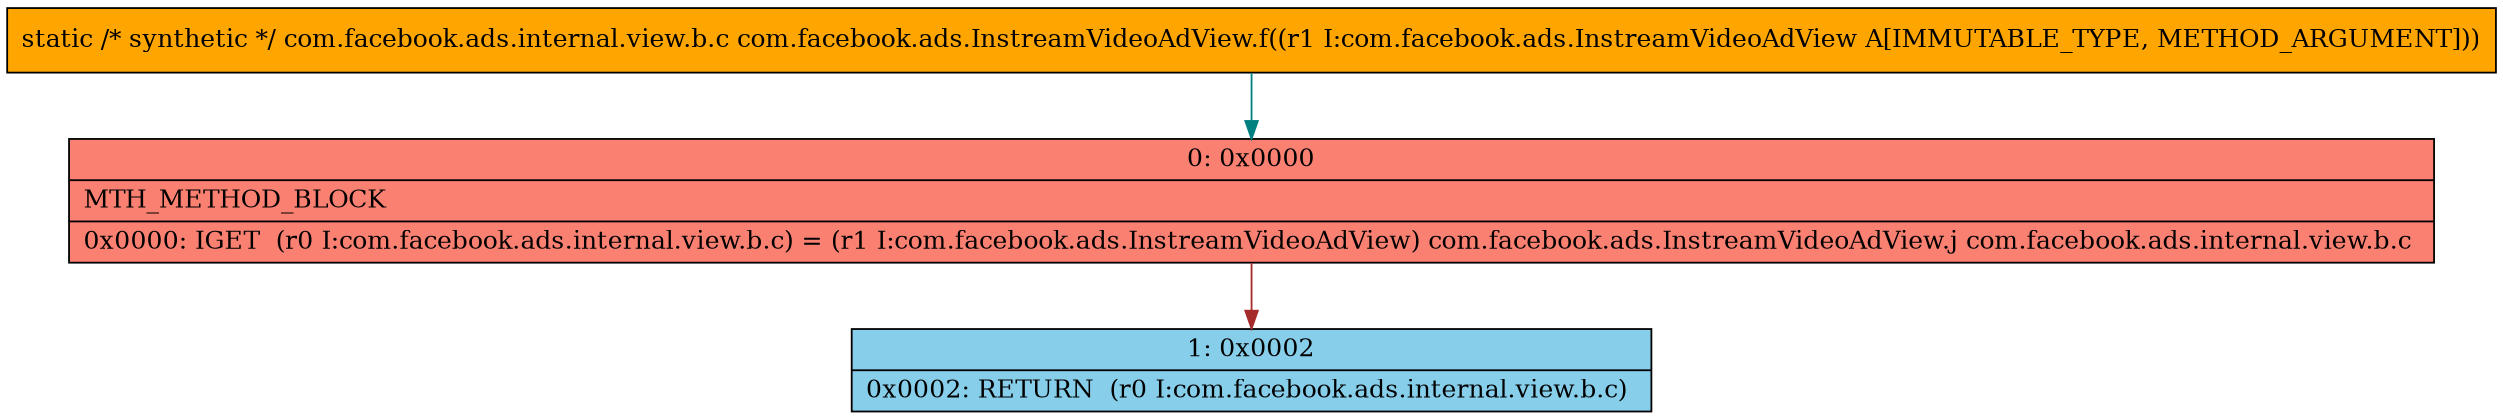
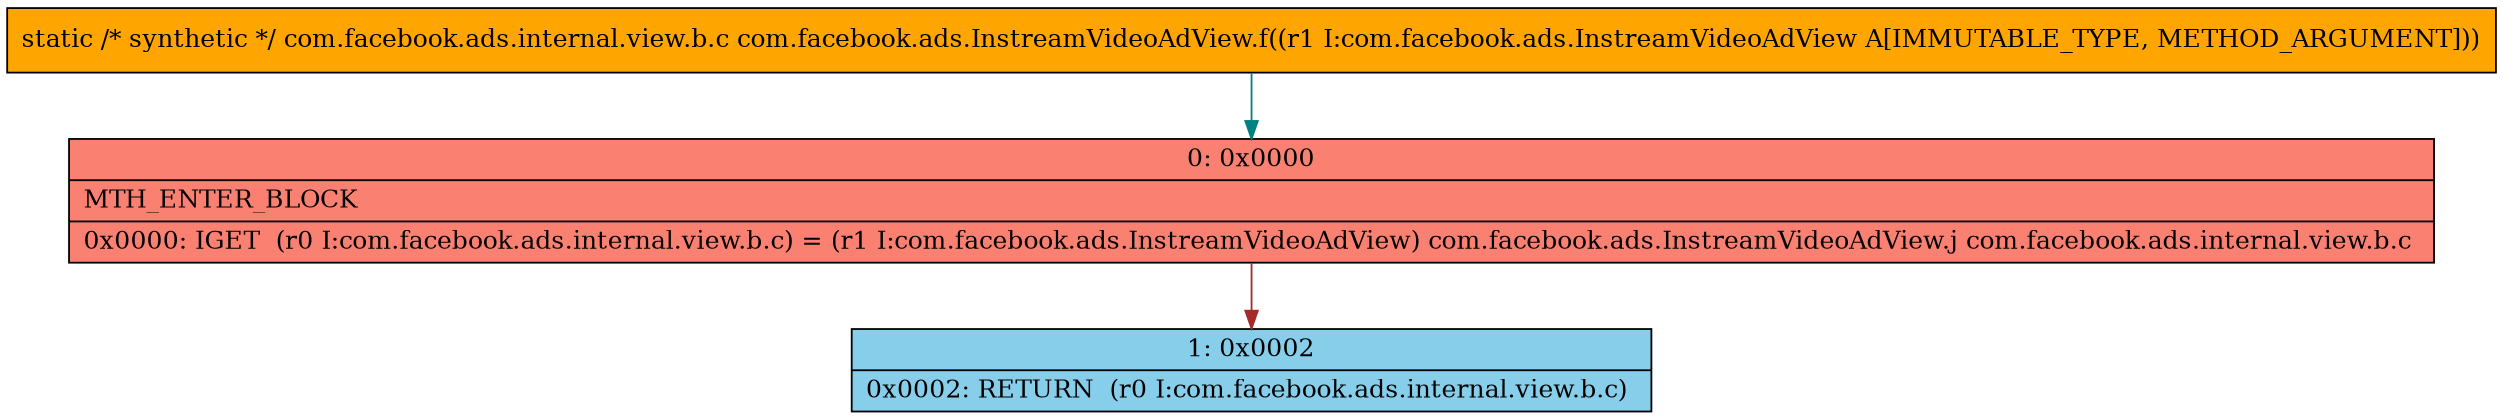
(235, 200) -> (221, 200)
